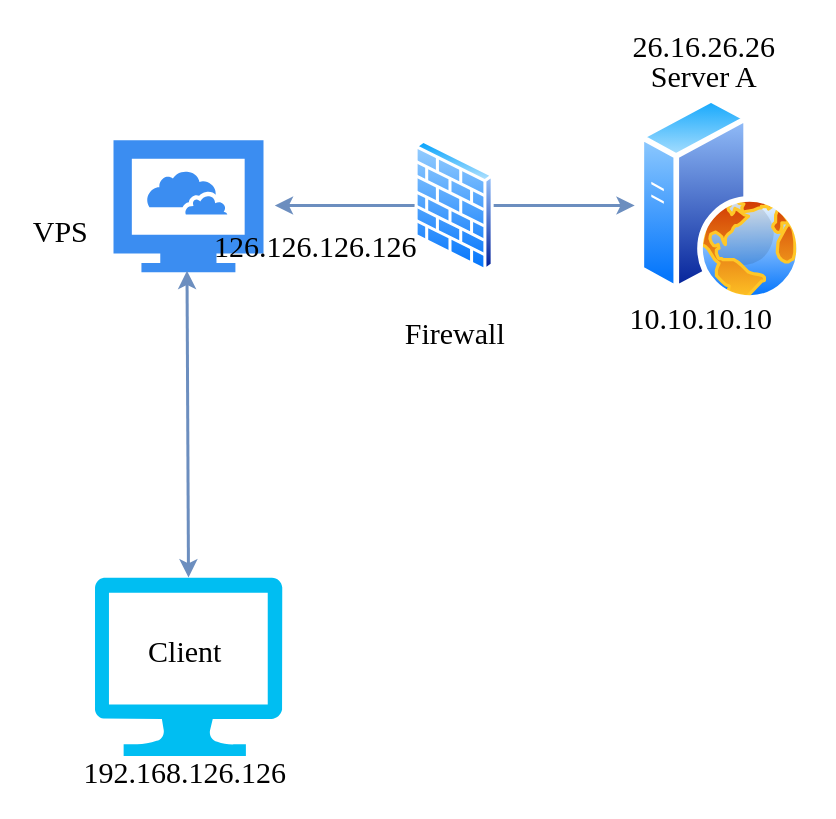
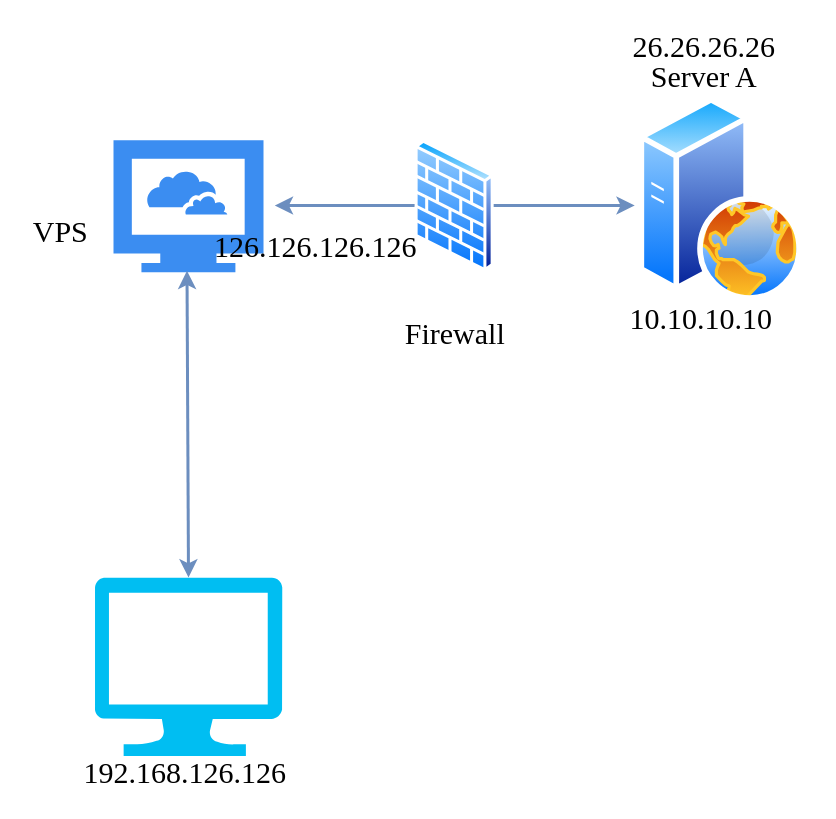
(704, 46) -> (704, 46)
(185, 650) -> none
